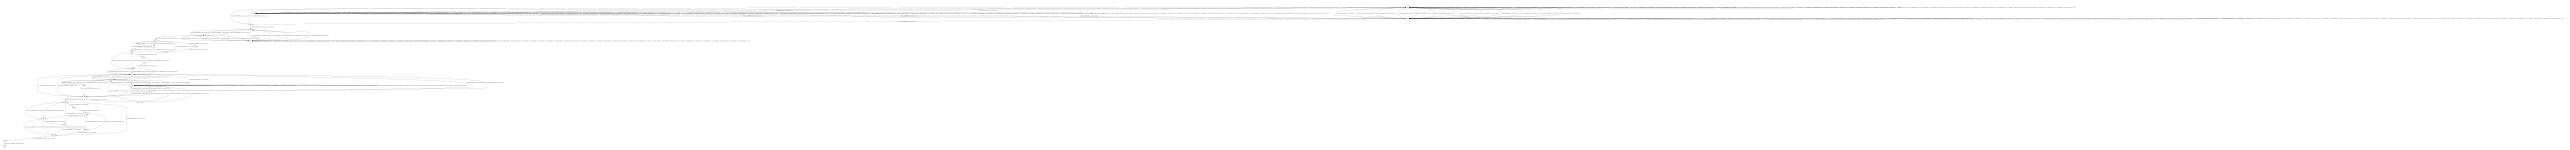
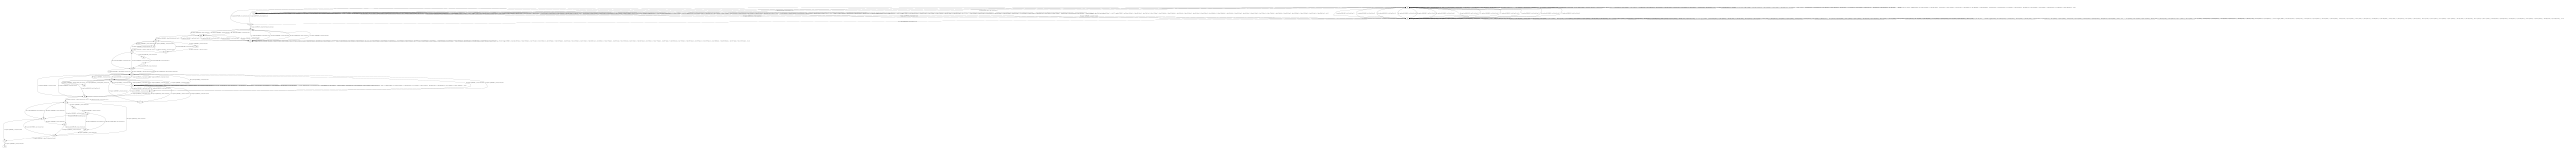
(45, 129) -> (15, 121)
